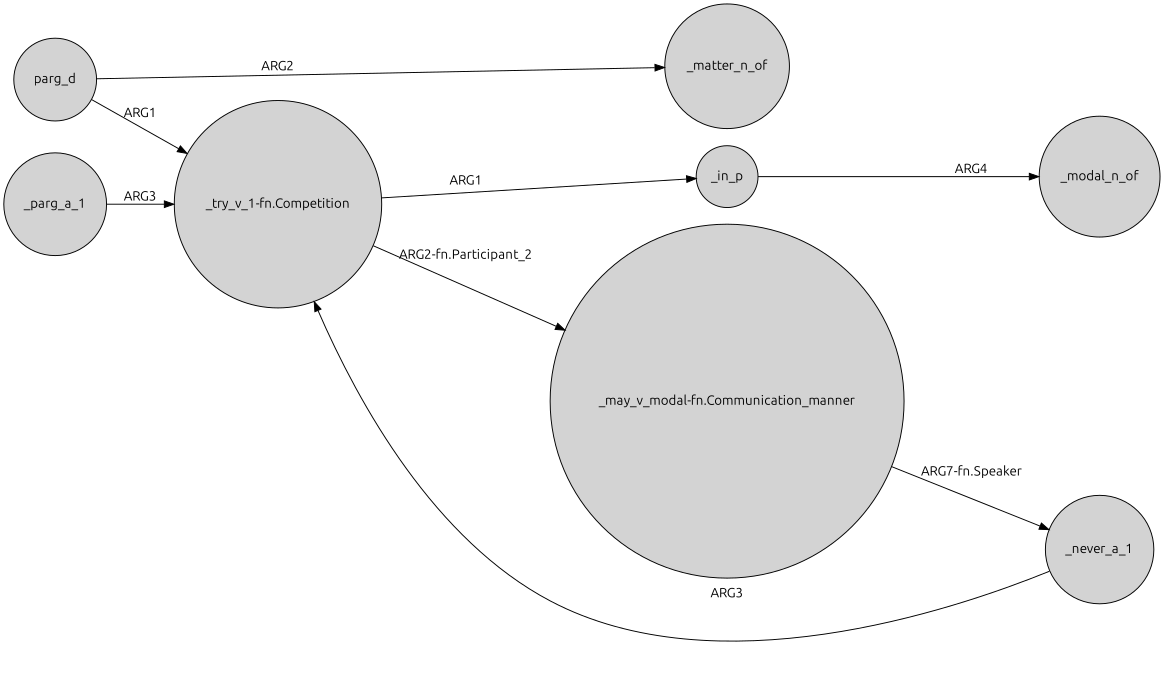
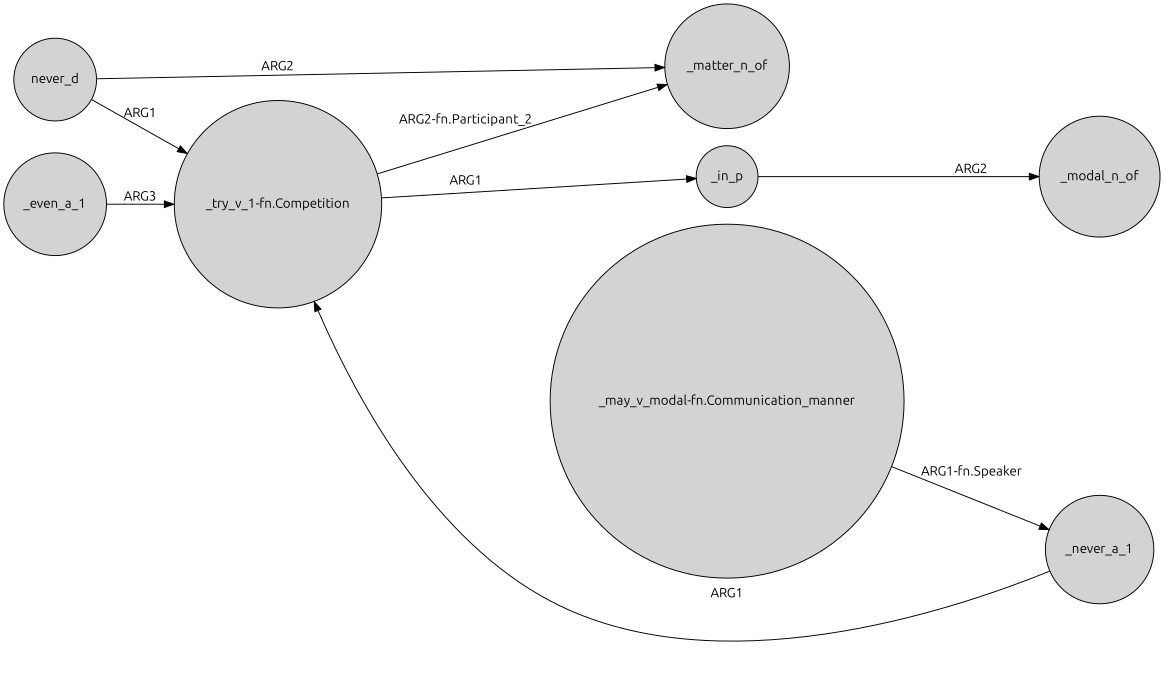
(55, 80) -> (55, 80)
(971, 169) -> (971, 169)
(55, 204) -> (55, 204)
(465, 286) -> (518, 131)
(971, 472) -> (971, 472)
(727, 594) -> (727, 594)
